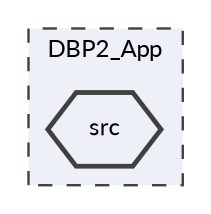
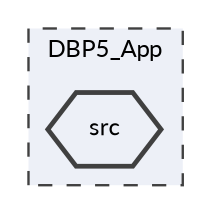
(106, 51) -> (106, 51)
